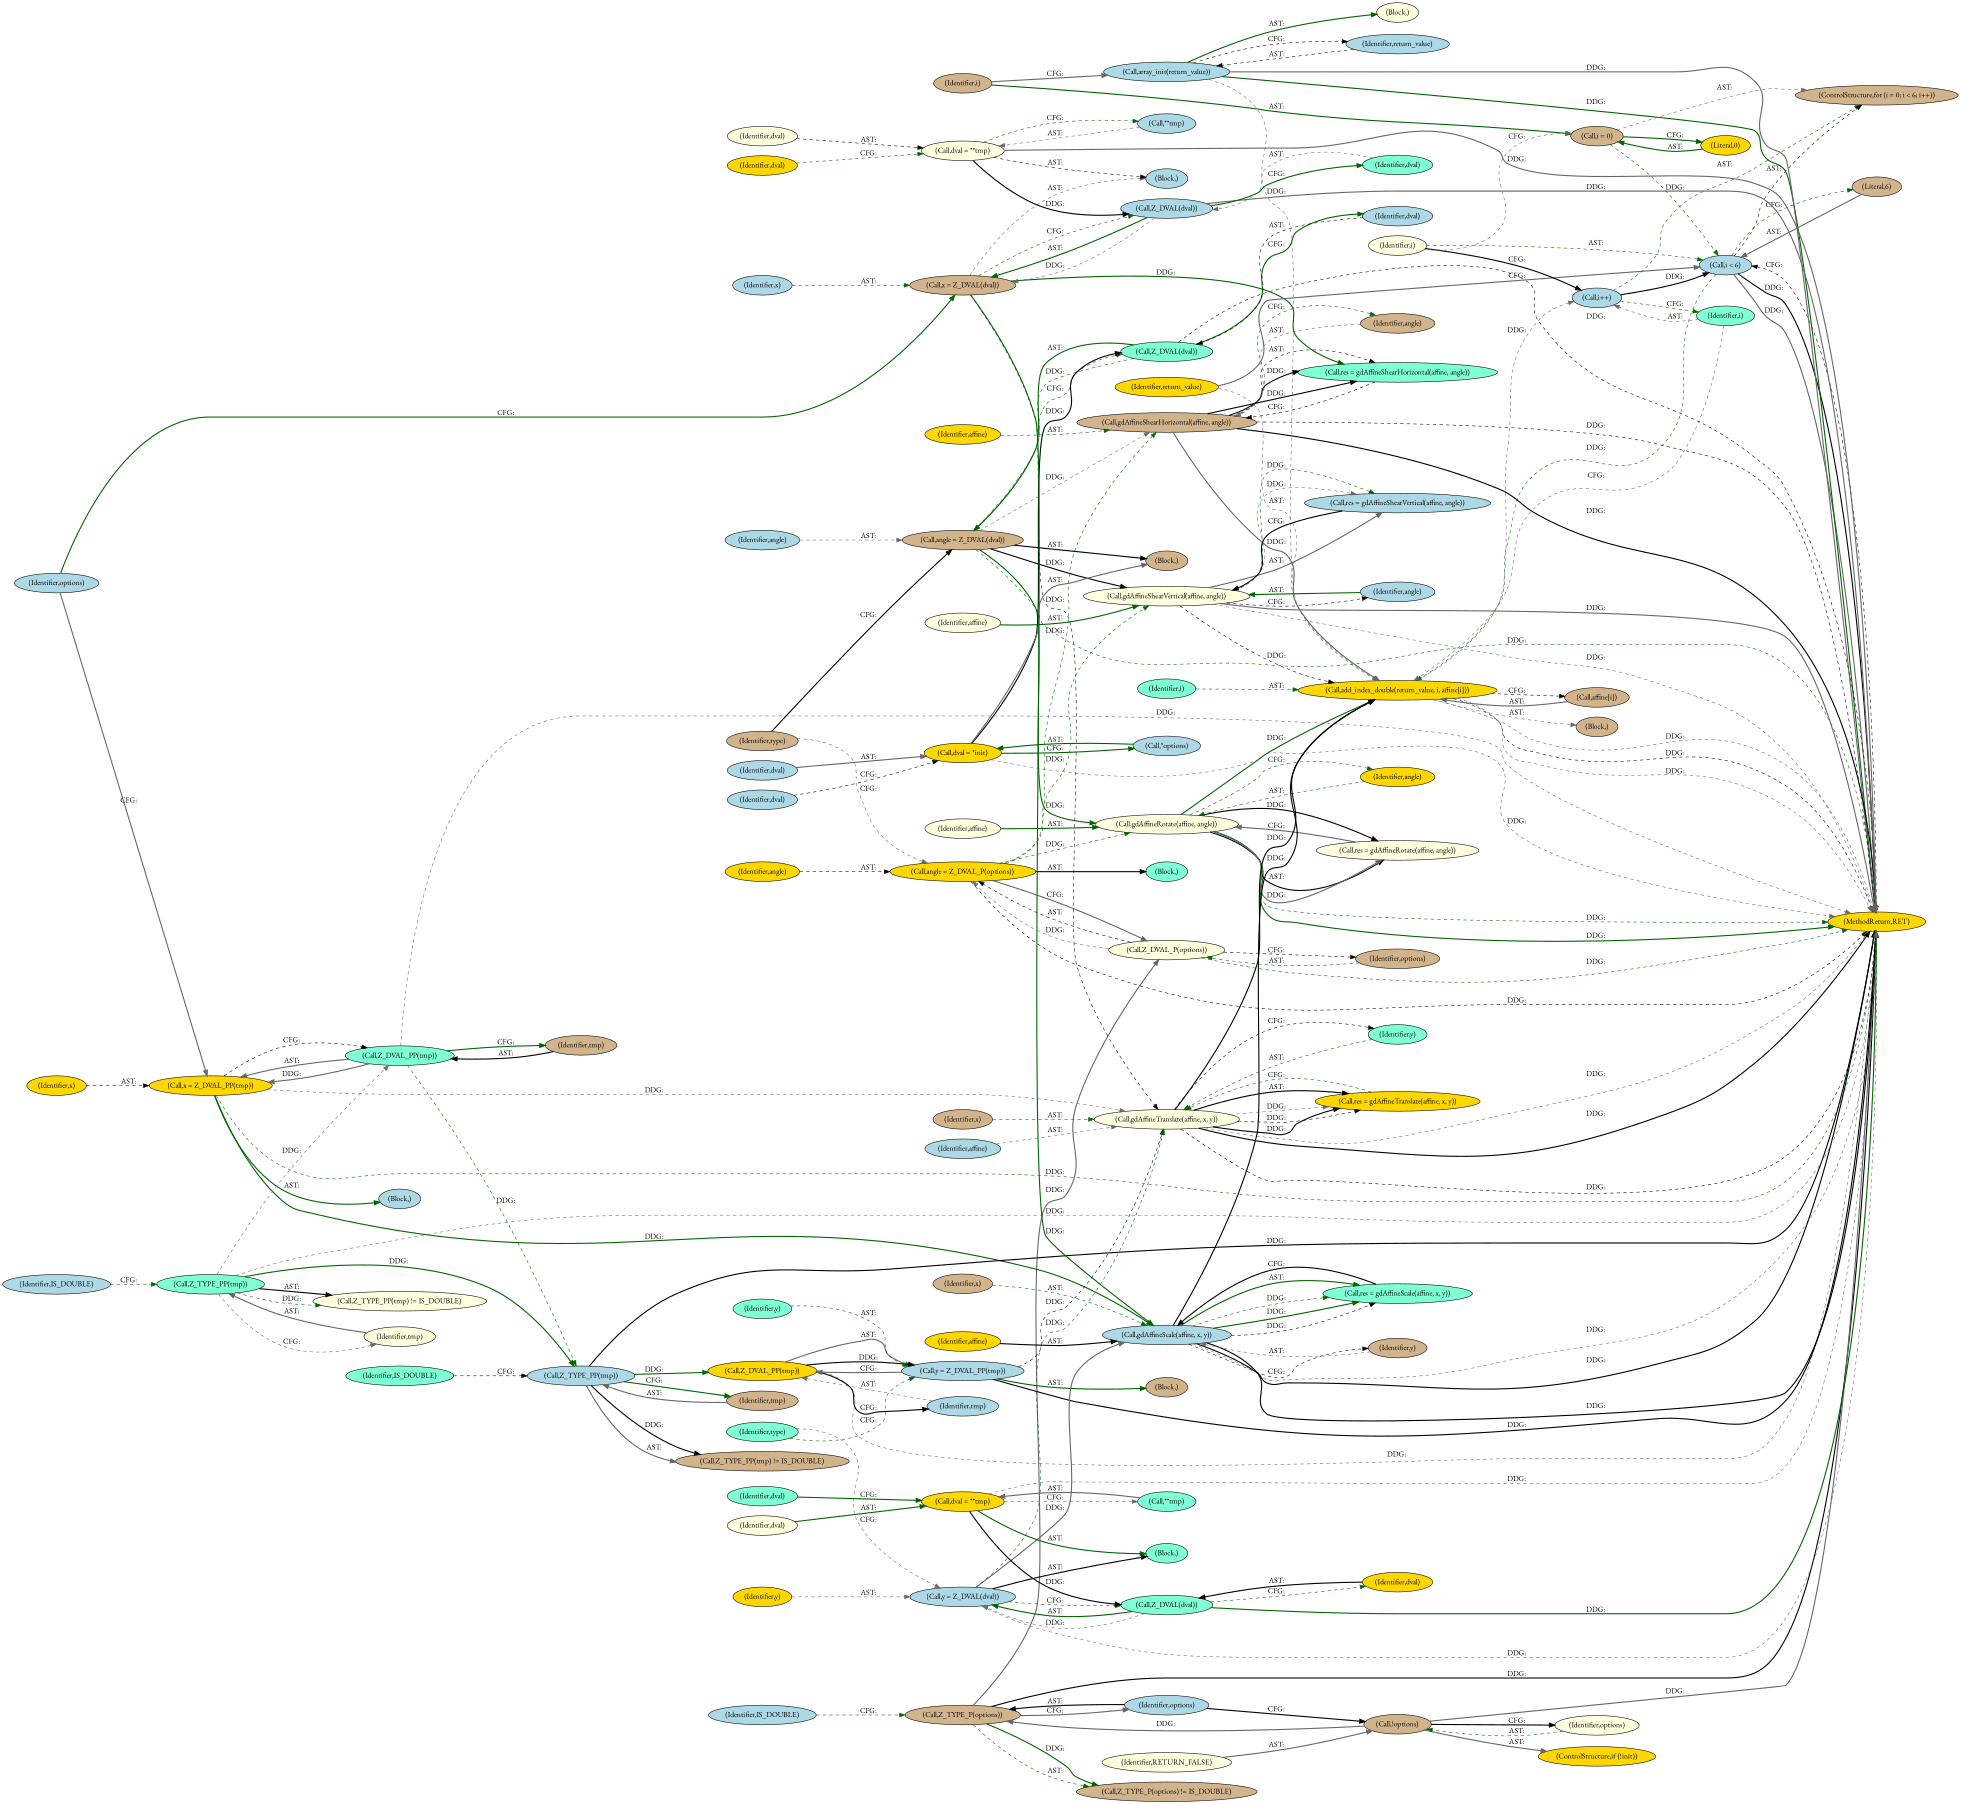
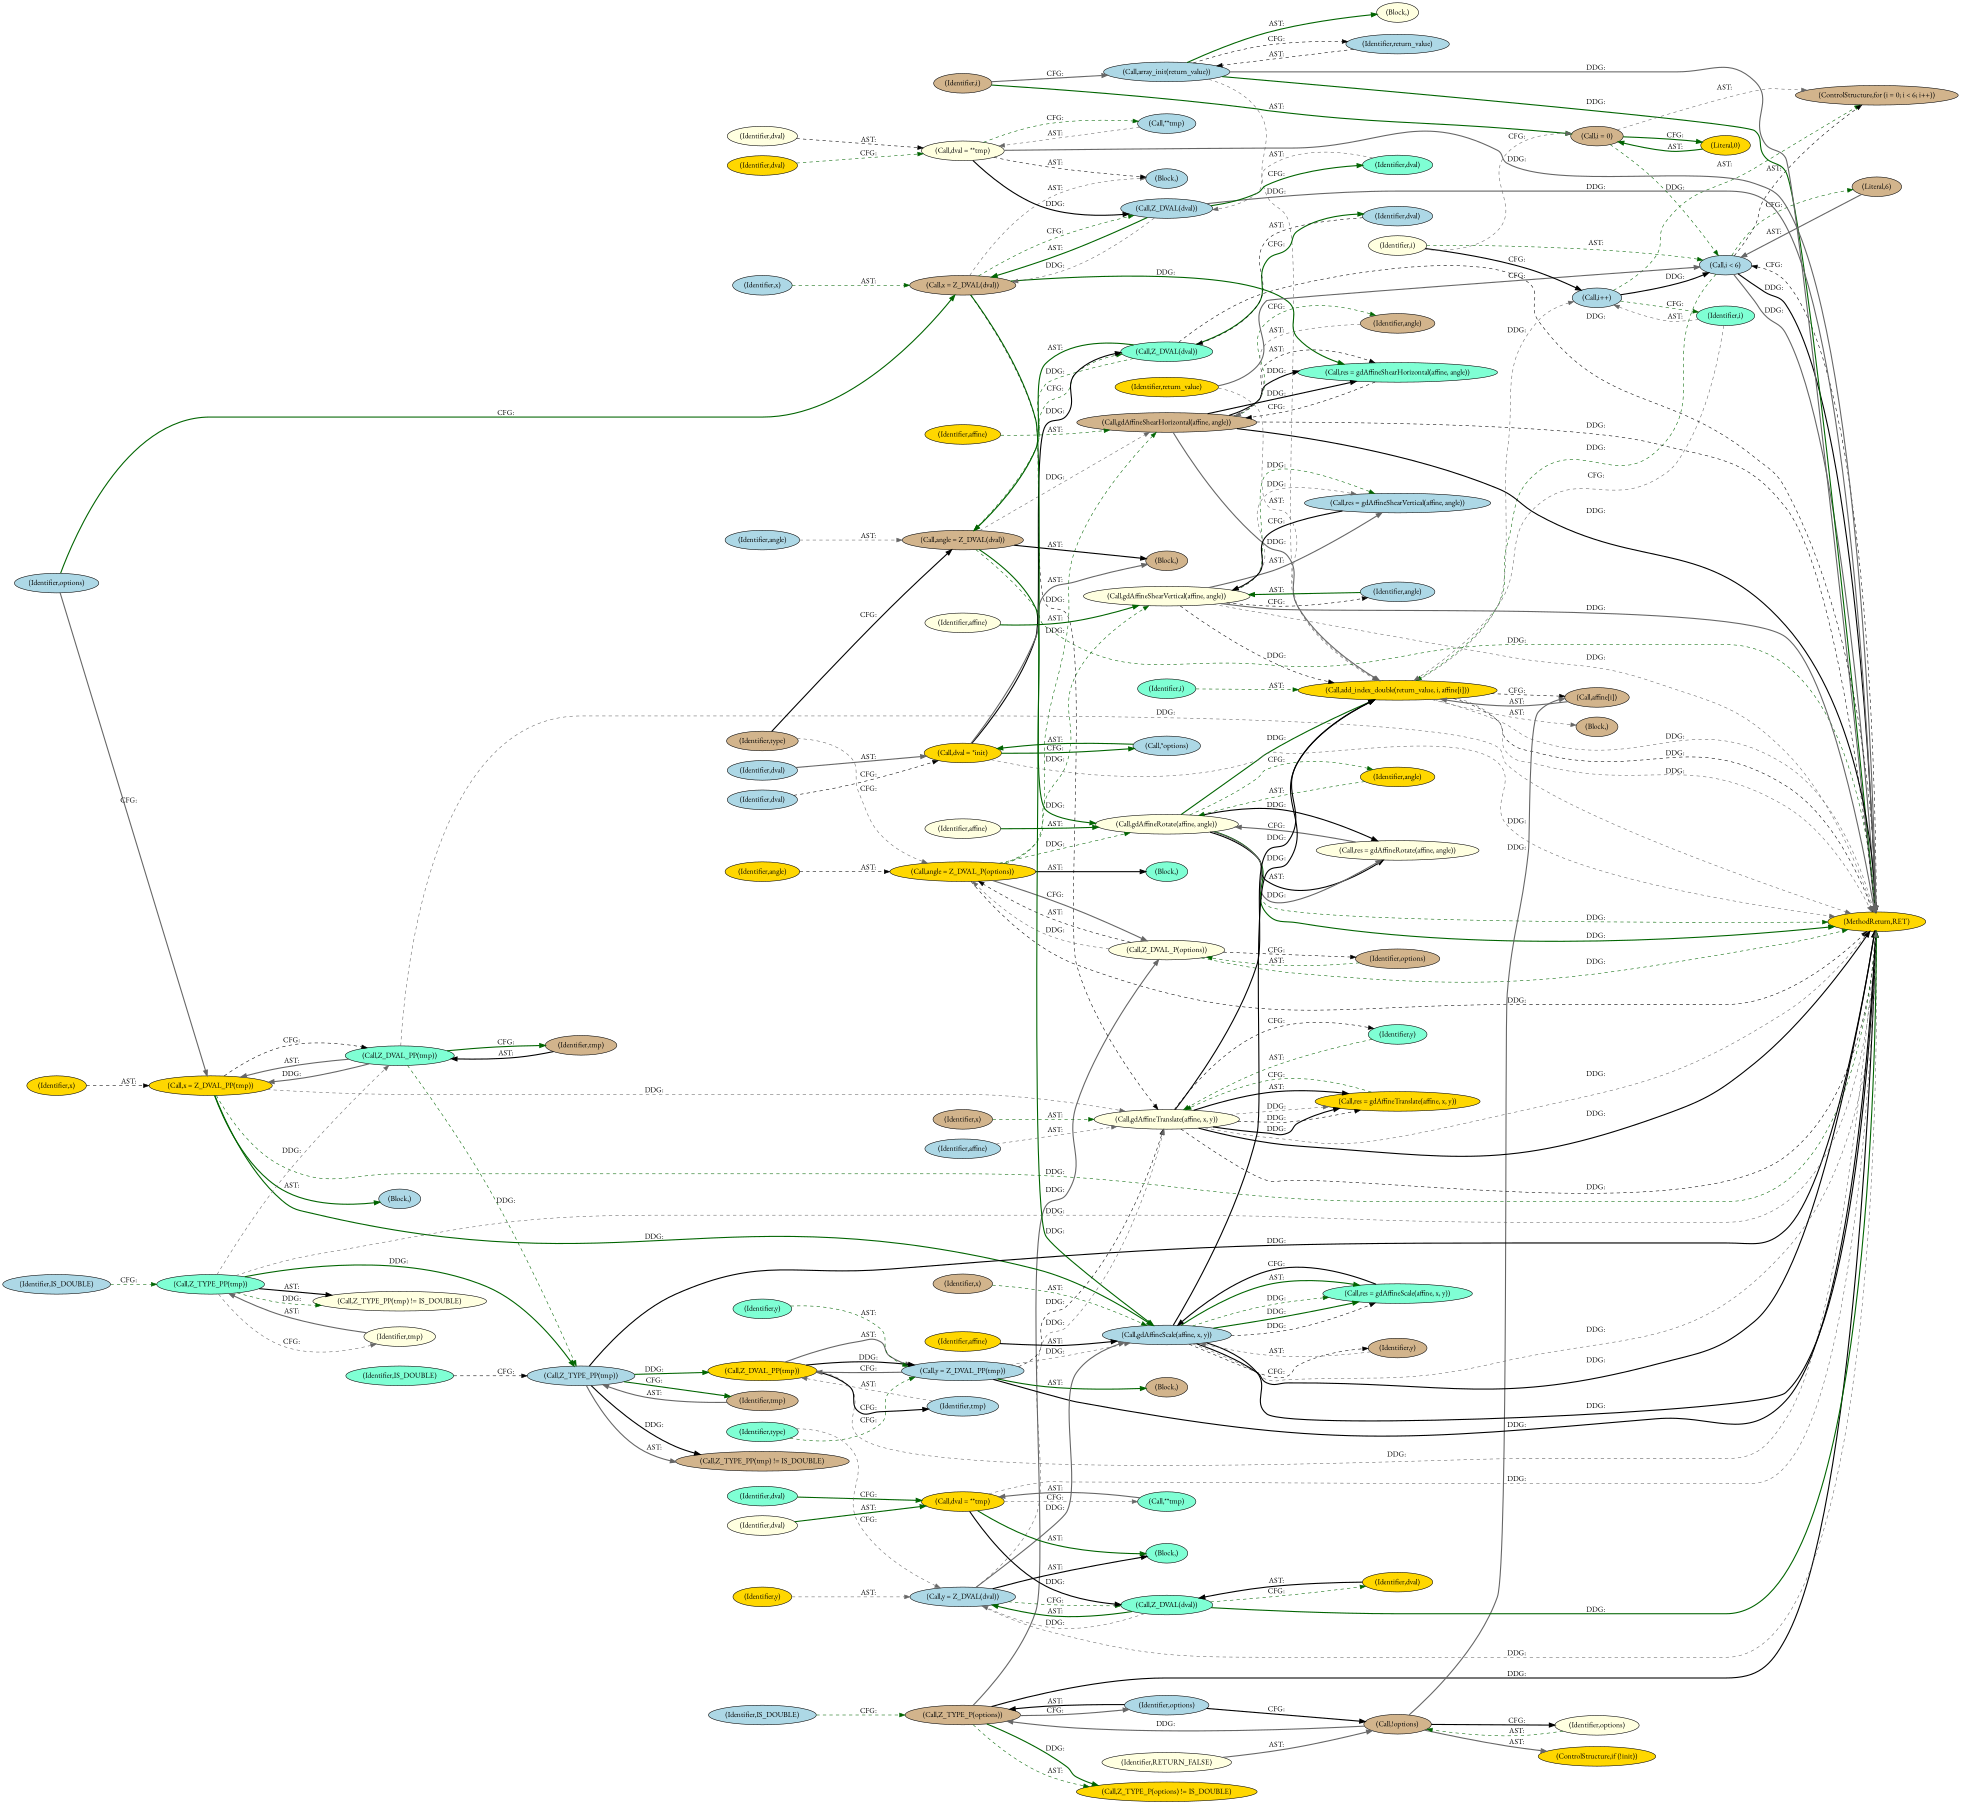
(1055, 569) -> none
(1053, 1332) -> (1053, 1332)
none -> (1067, 1356)
(1828, 1520) -> (1506, 1215)
(1167, 1792) -> (1167, 1792)
